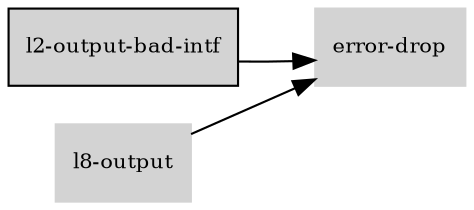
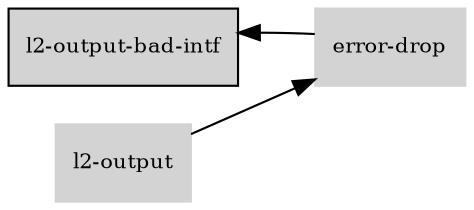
(266, 62) -> (288, 33)
(123, 163) -> (123, 163)
